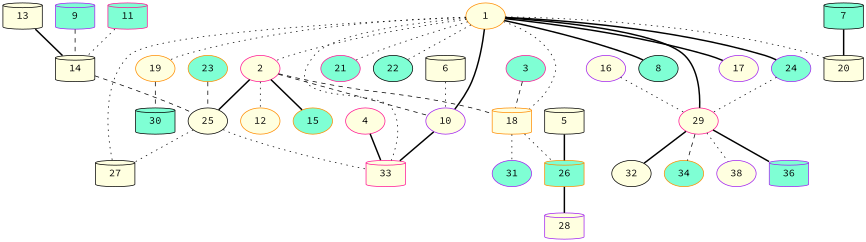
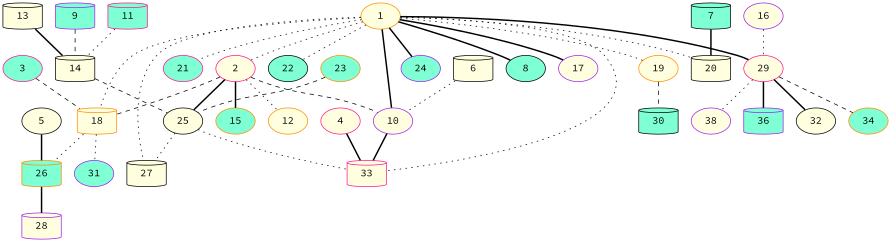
(745, 95) -> none
(564, 121) -> (42, 121)
